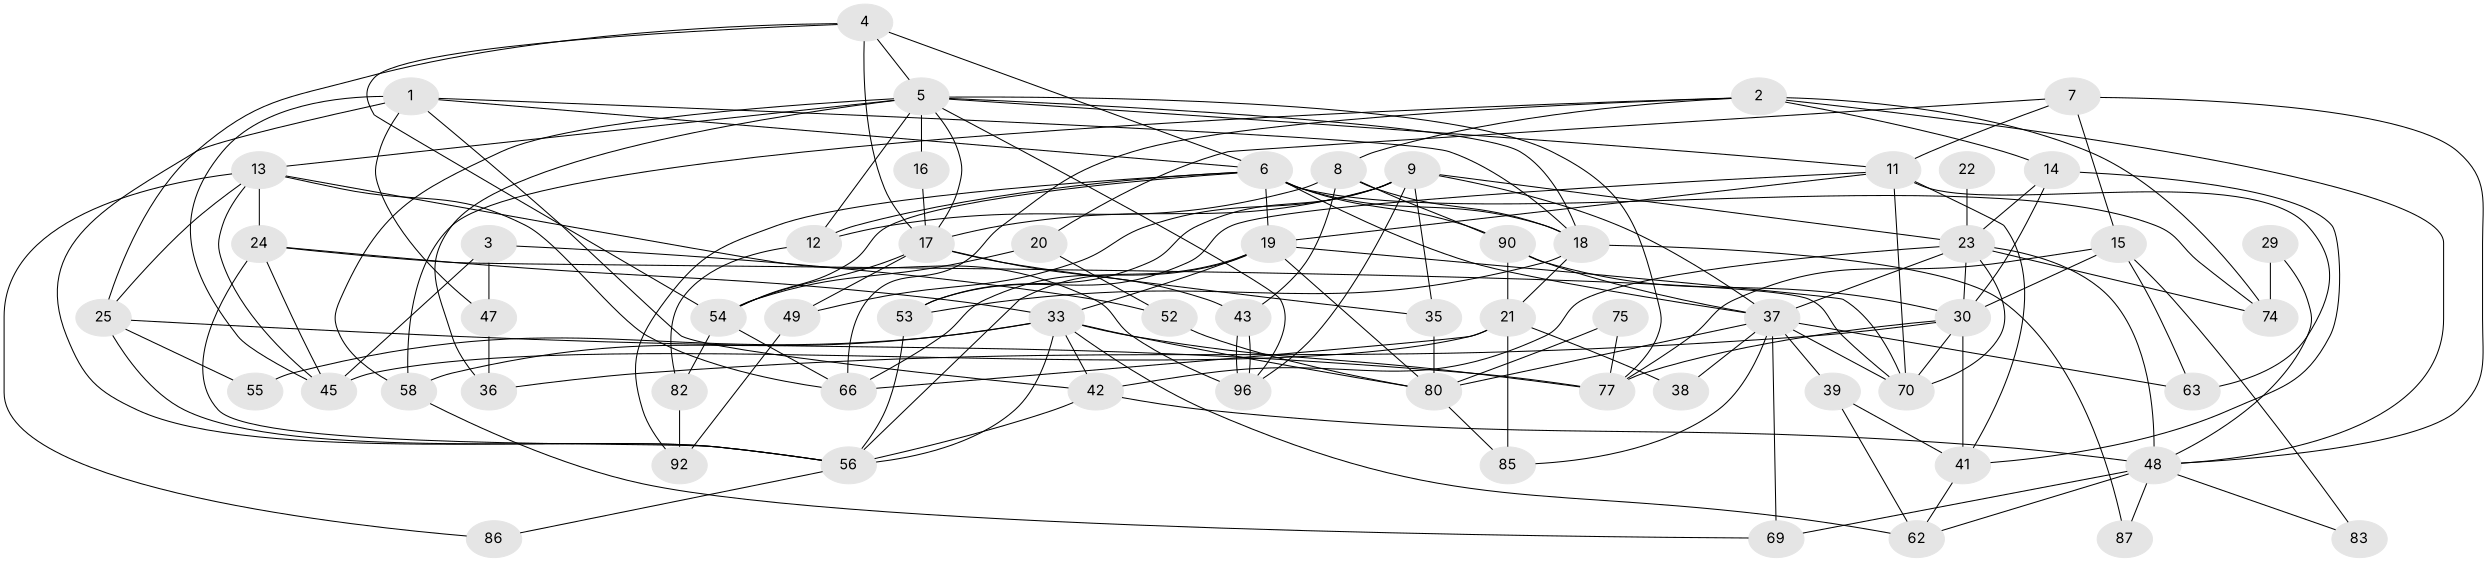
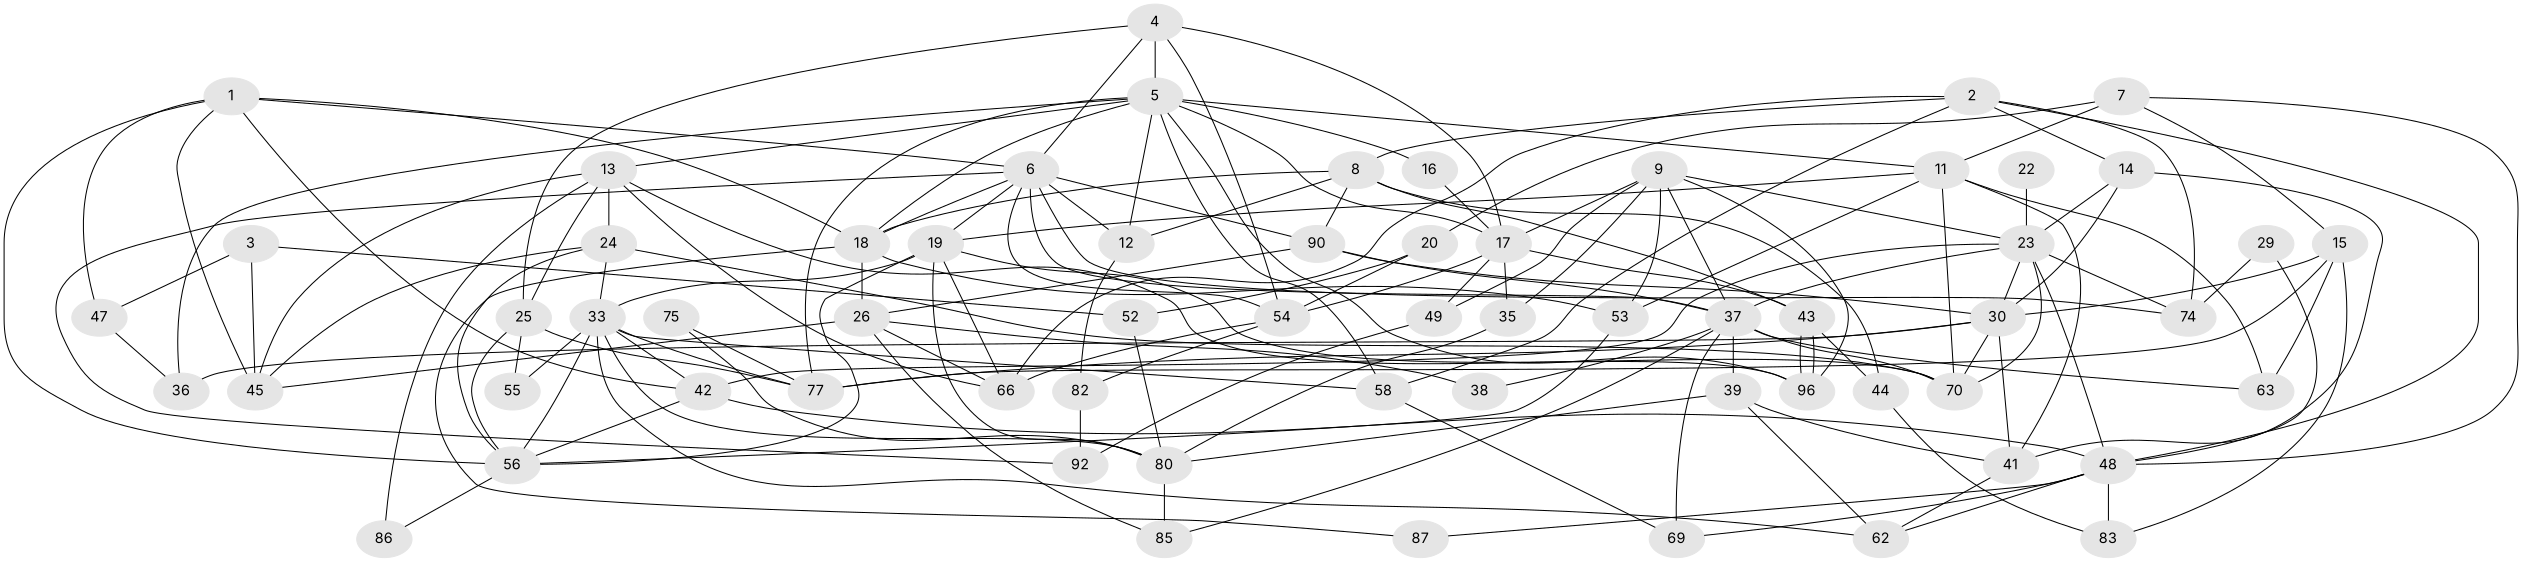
(1508, 318) -> (862, 318)
(1589, 358) -> (1436, 430)
none -> (1881, 392)
